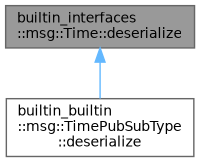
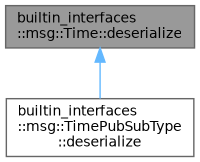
(100, 128) -> (100, 128)
